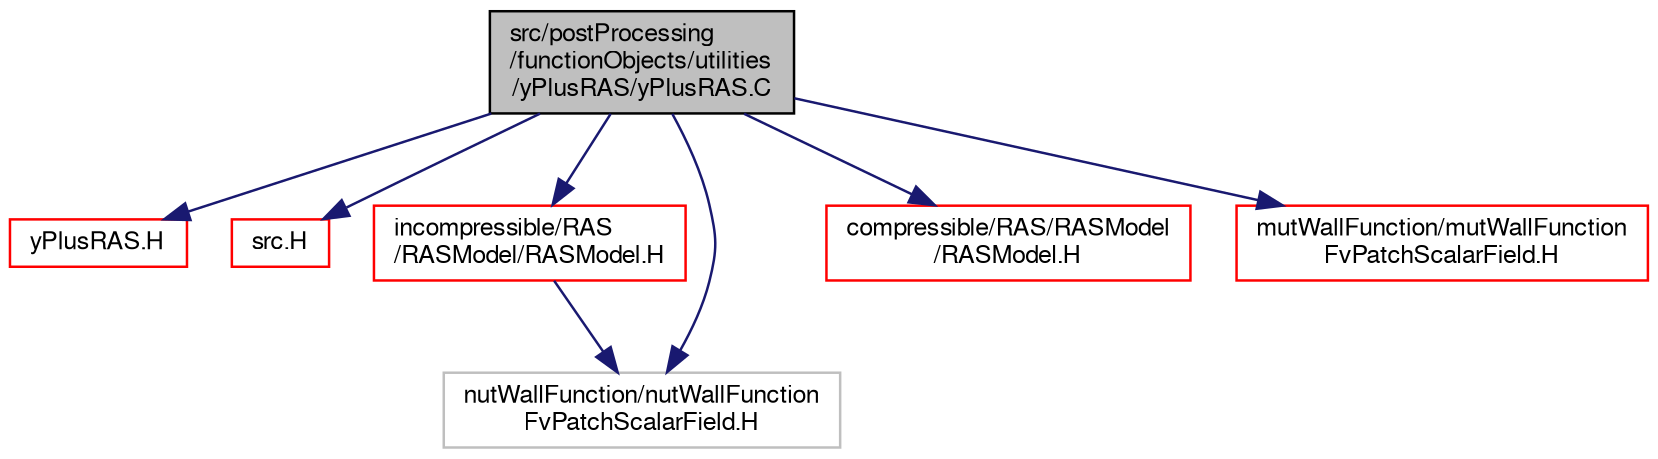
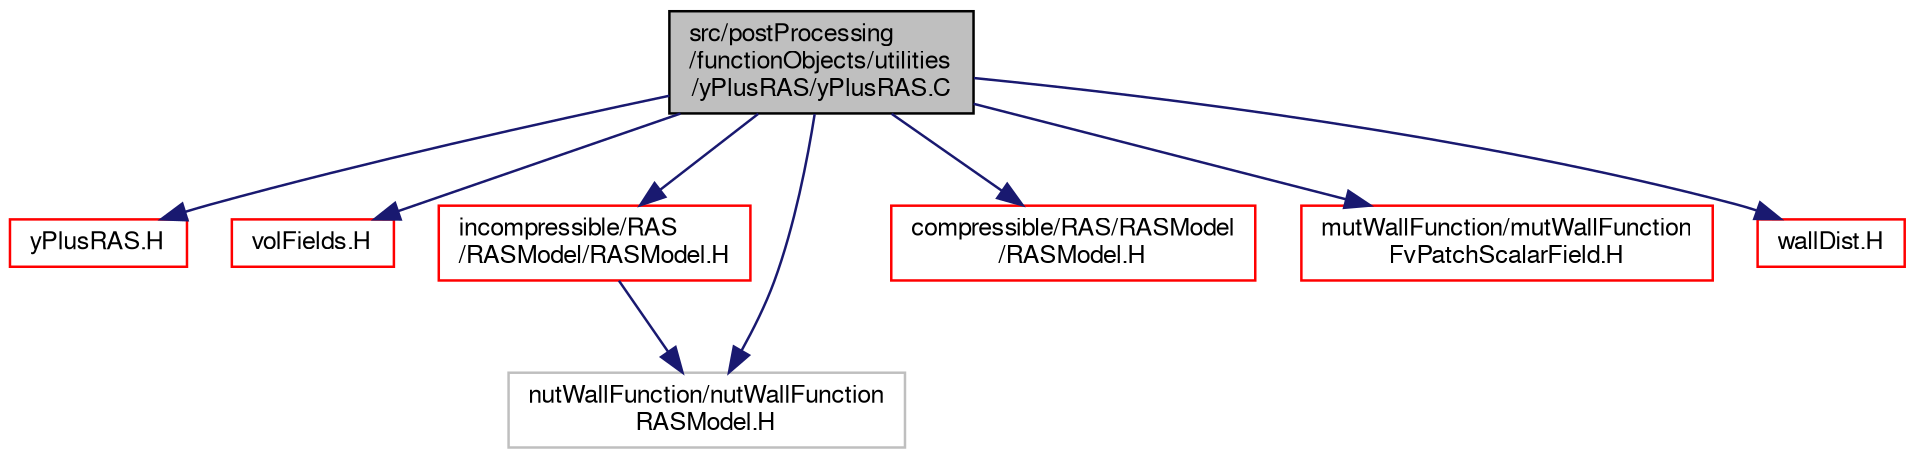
(280, 243) -> (313, 243)
none -> (1831, 243)
(642, 410) -> (707, 410)
